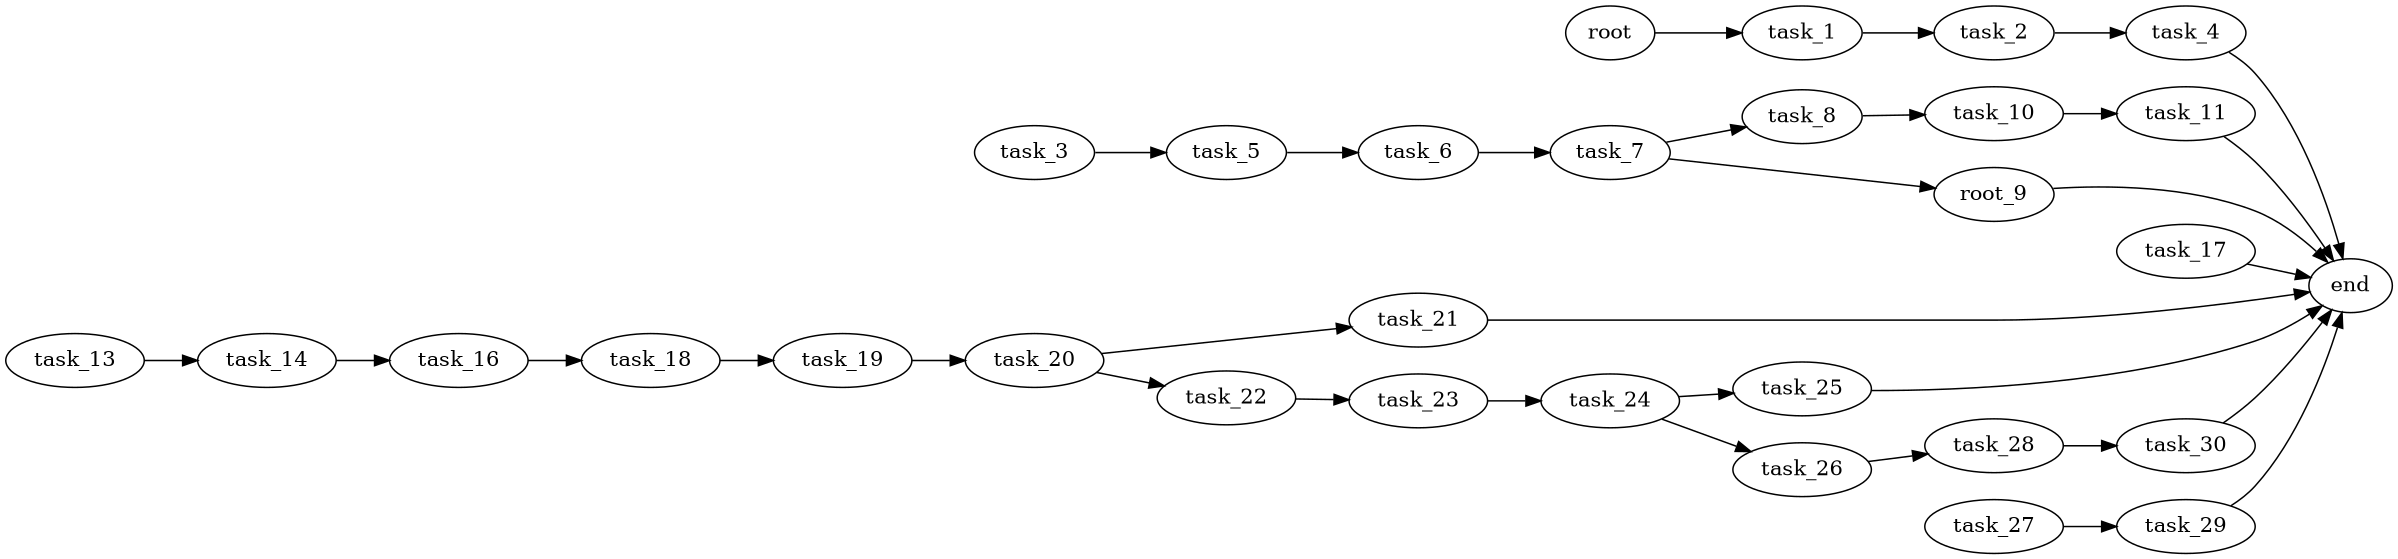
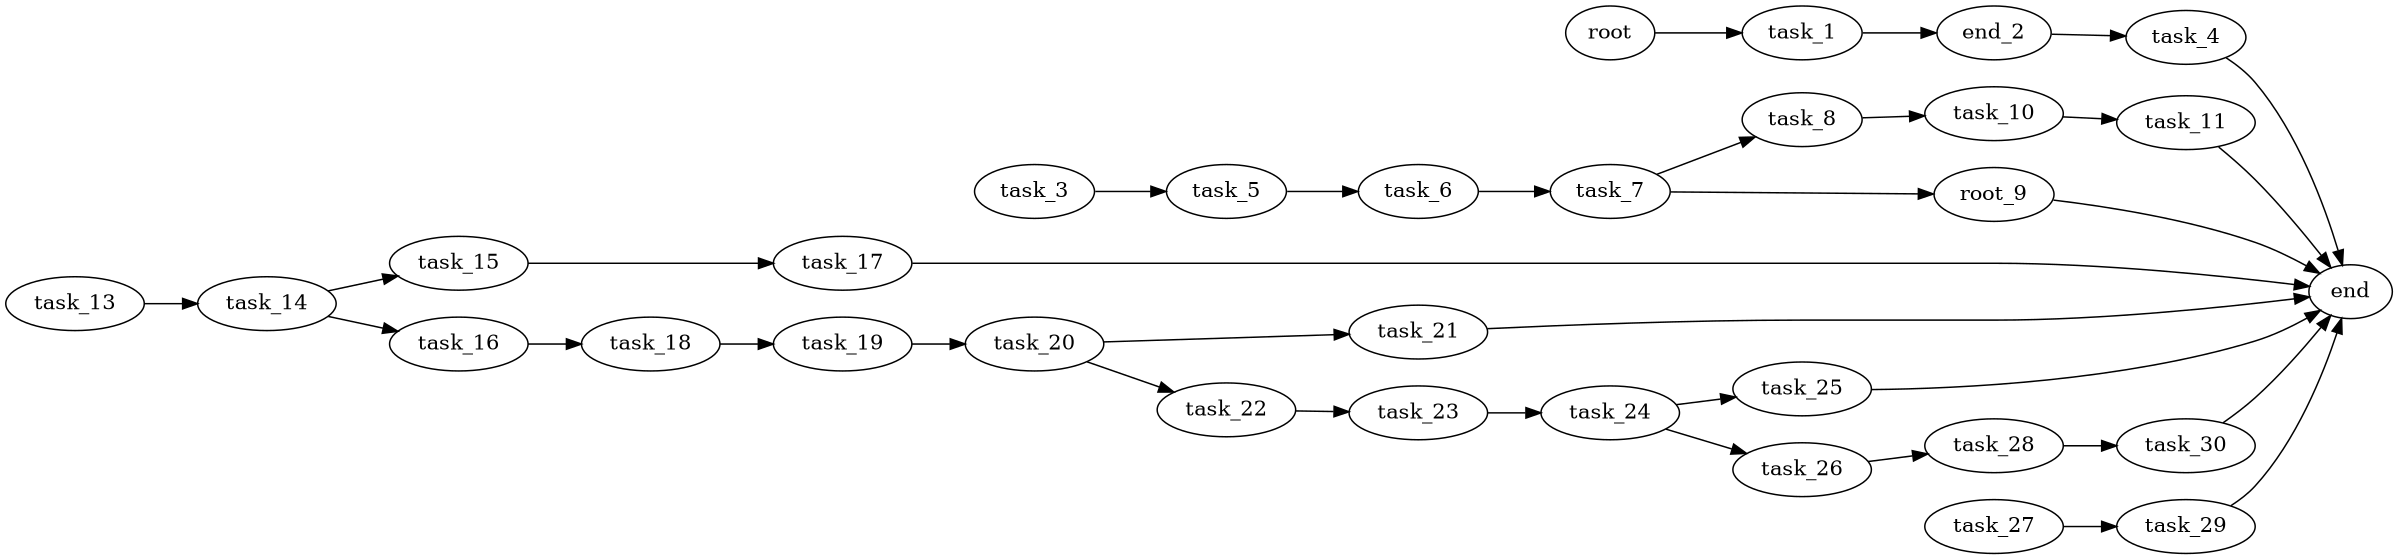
(1994, 33) -> (1994, 33)
none -> (459, 263)
